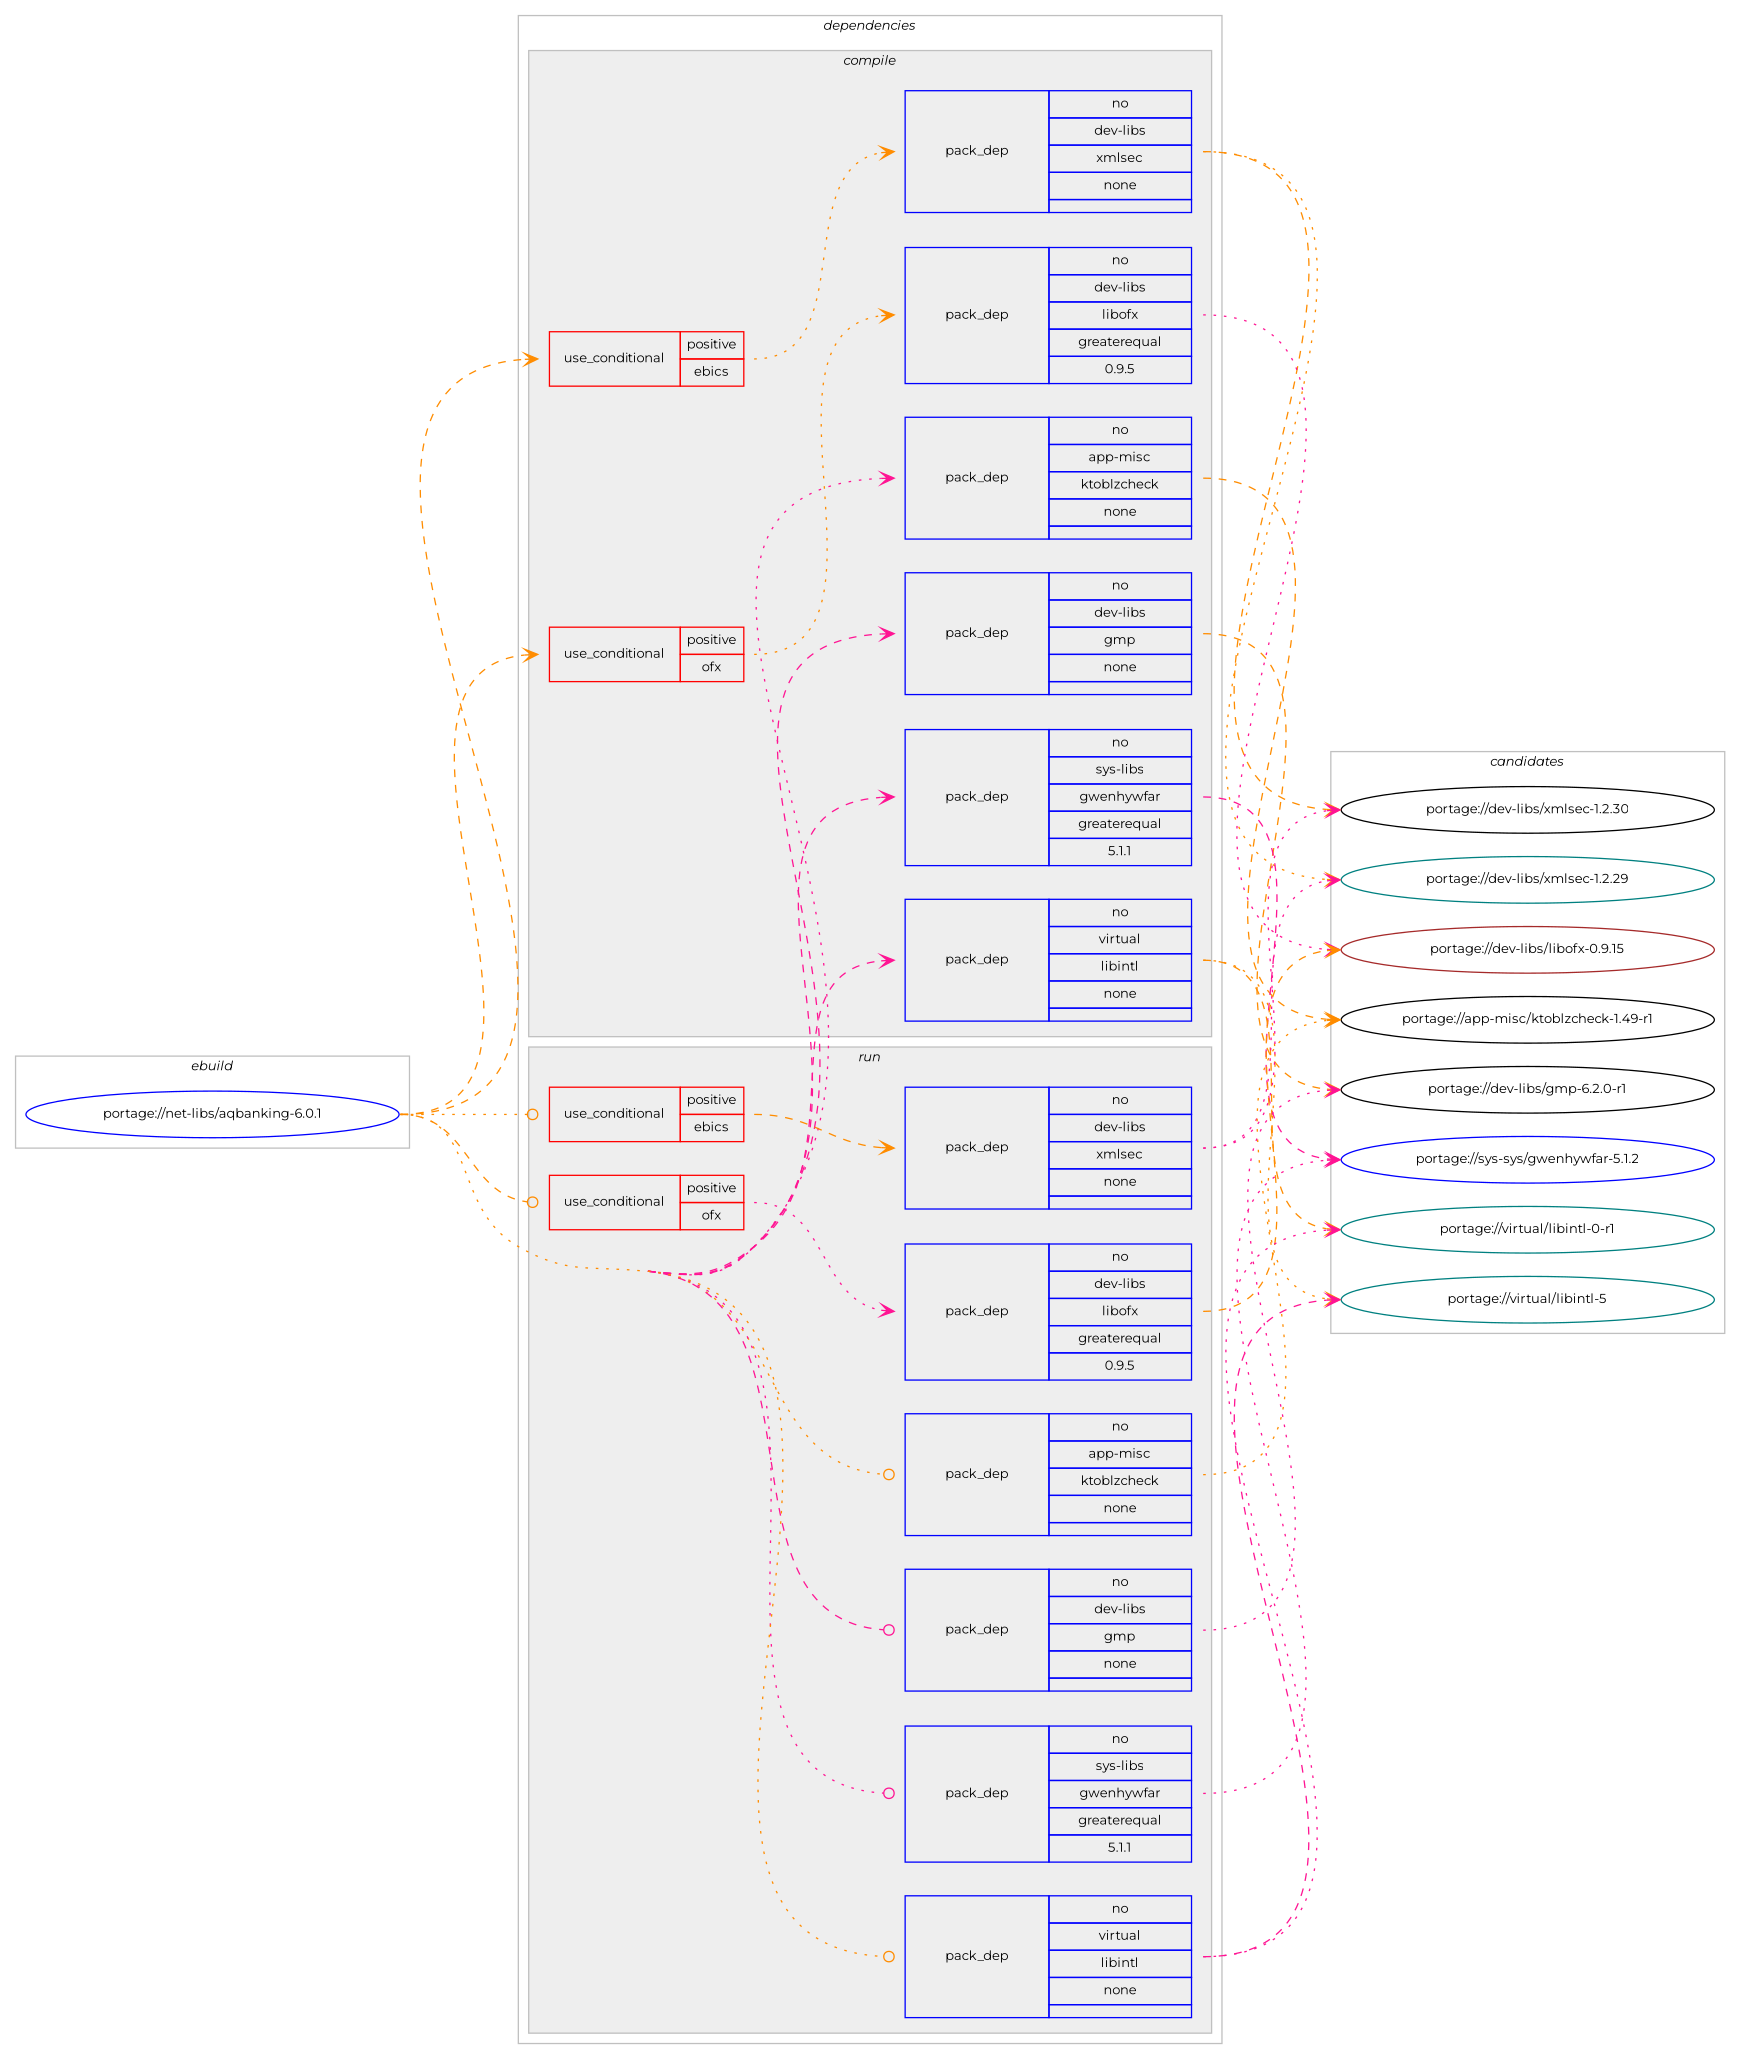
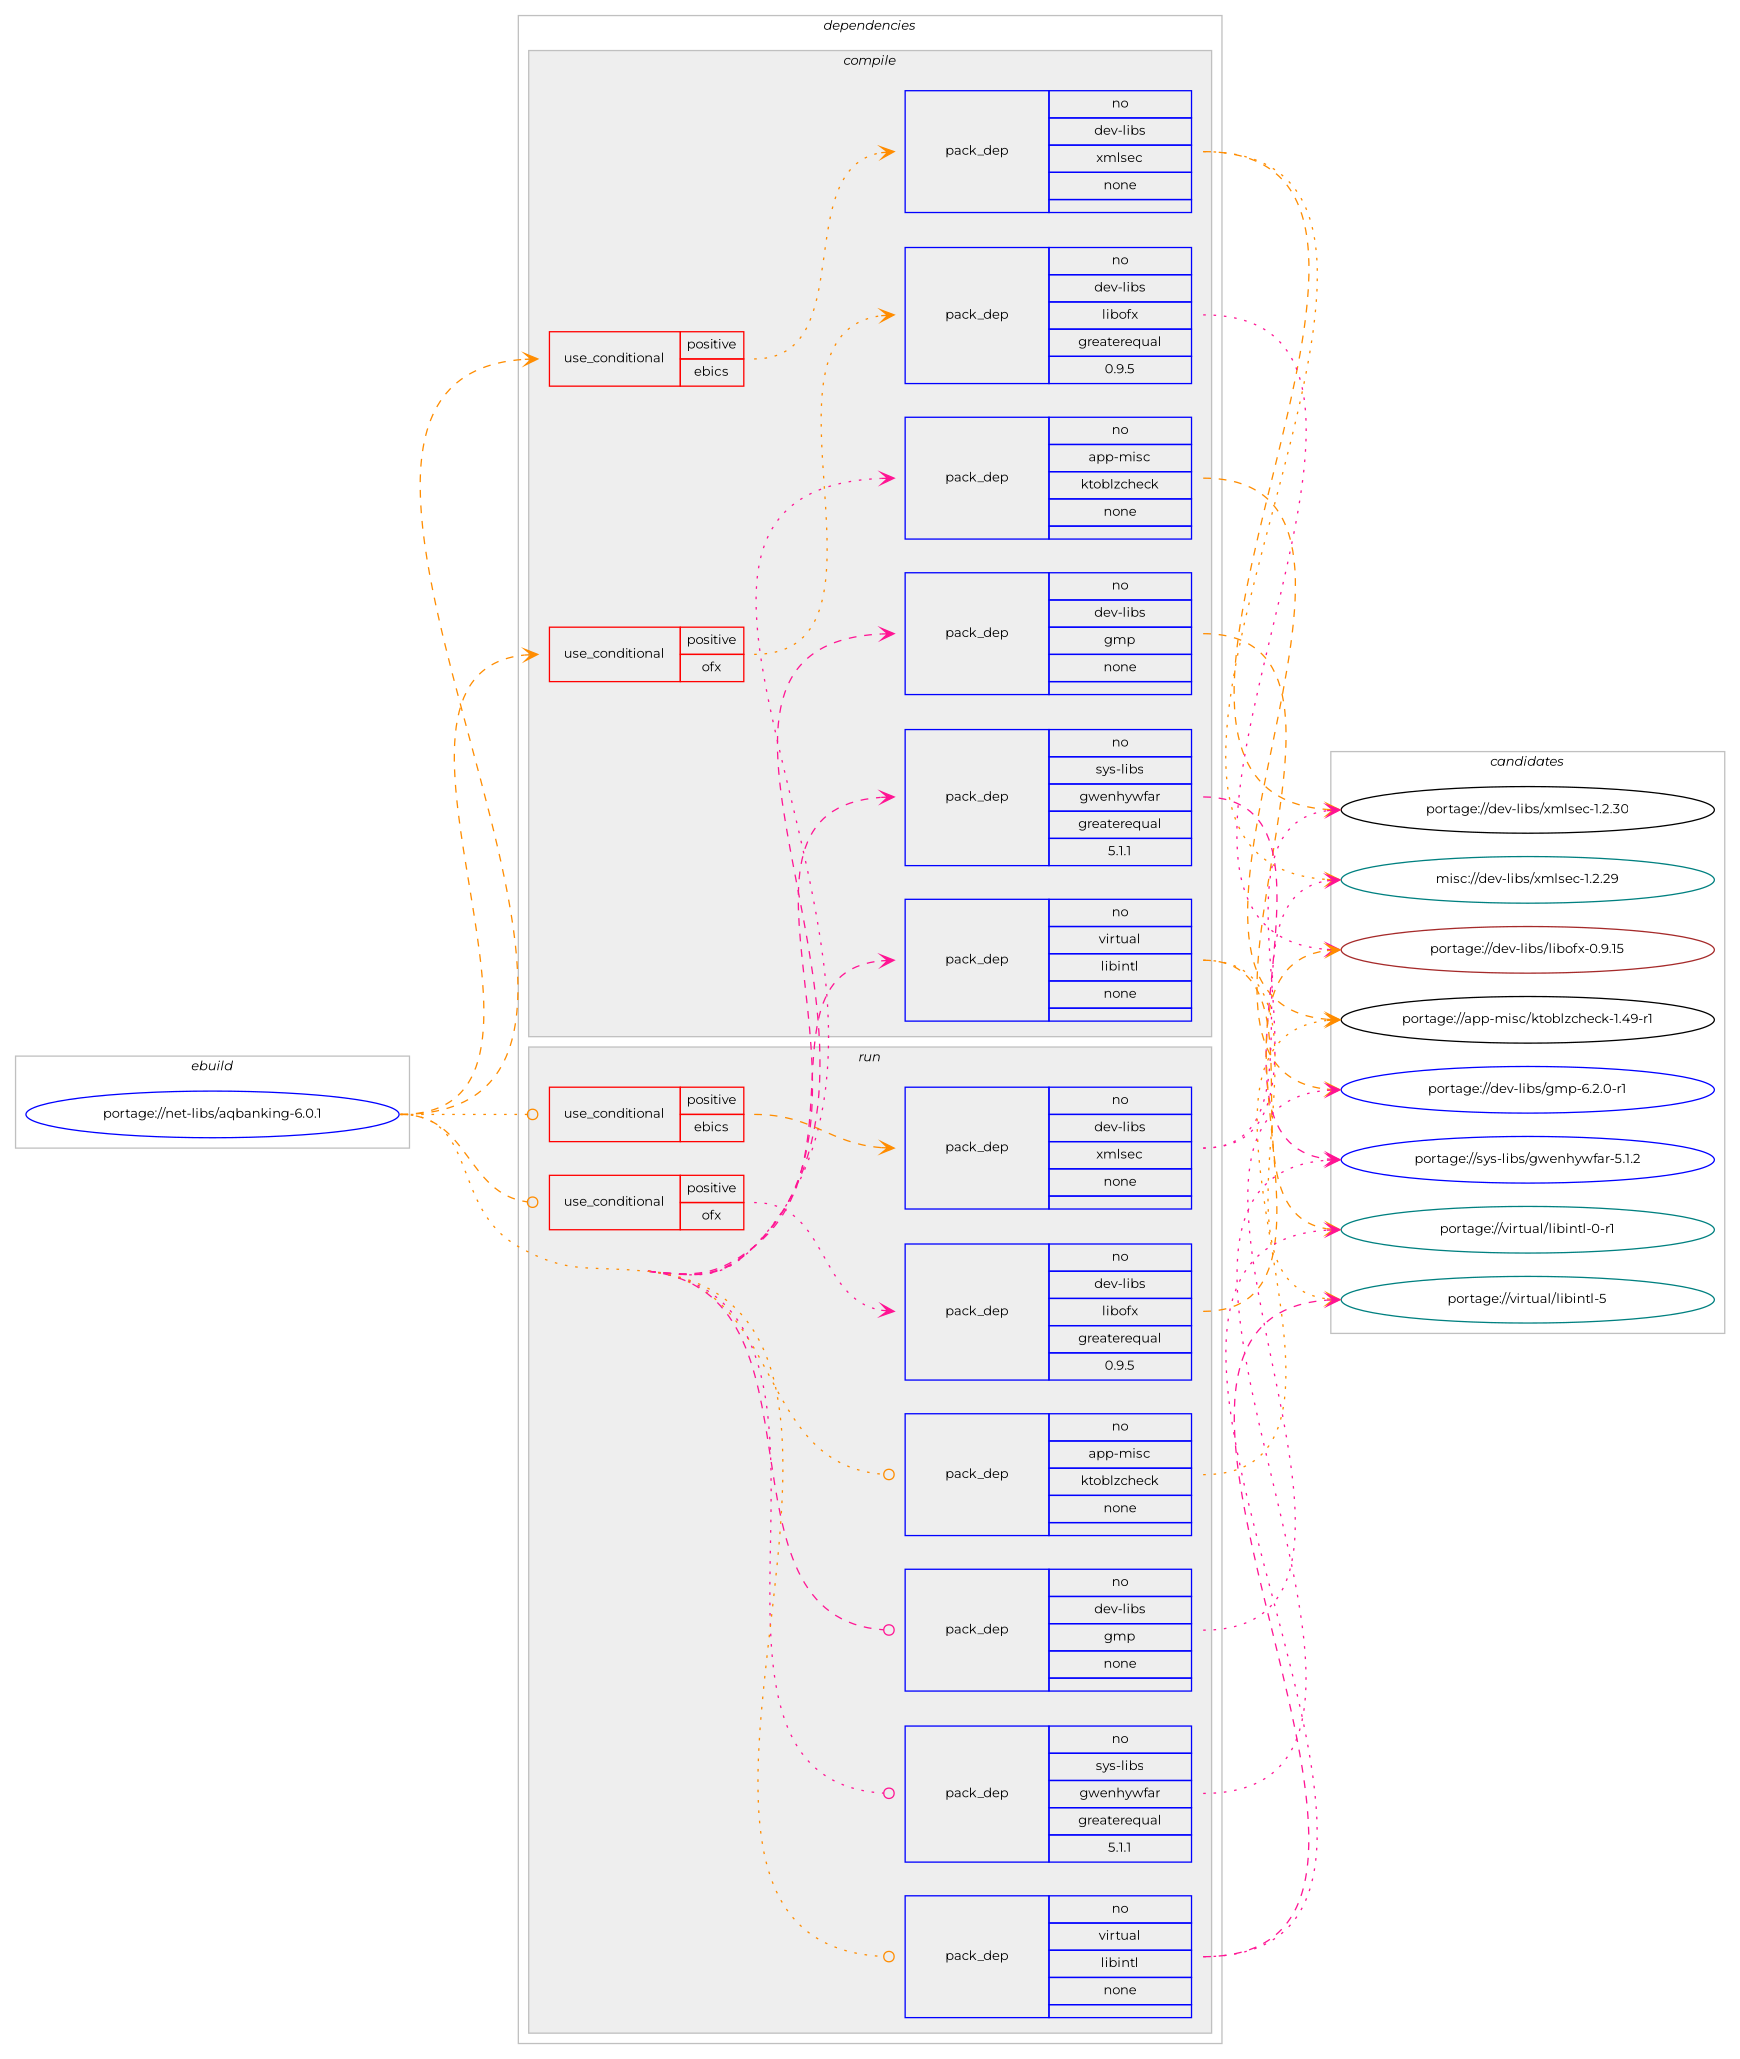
(1528, 880) -> (1528, 880)
(1528, 1090) -> (1528, 1090)
(1528, 1160) -> (1528, 1160)
